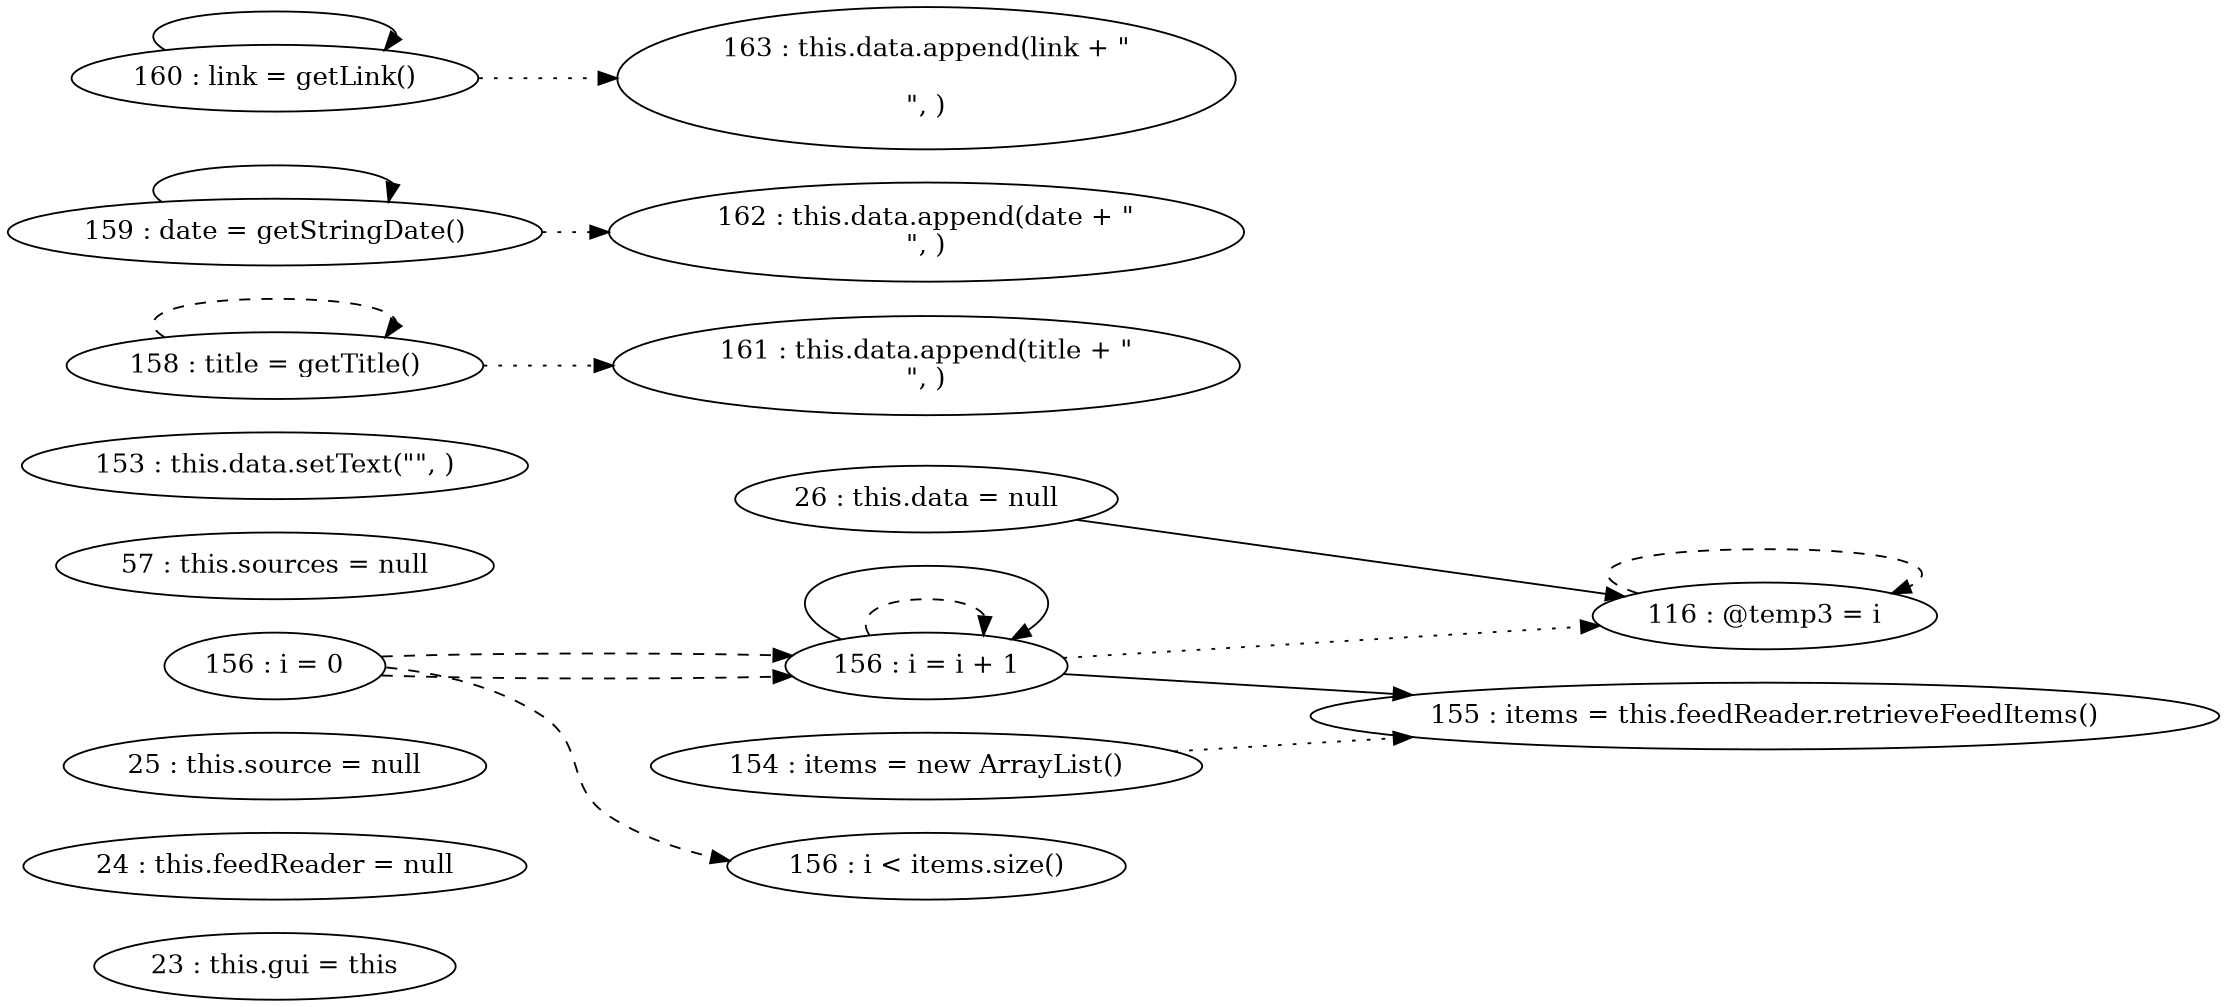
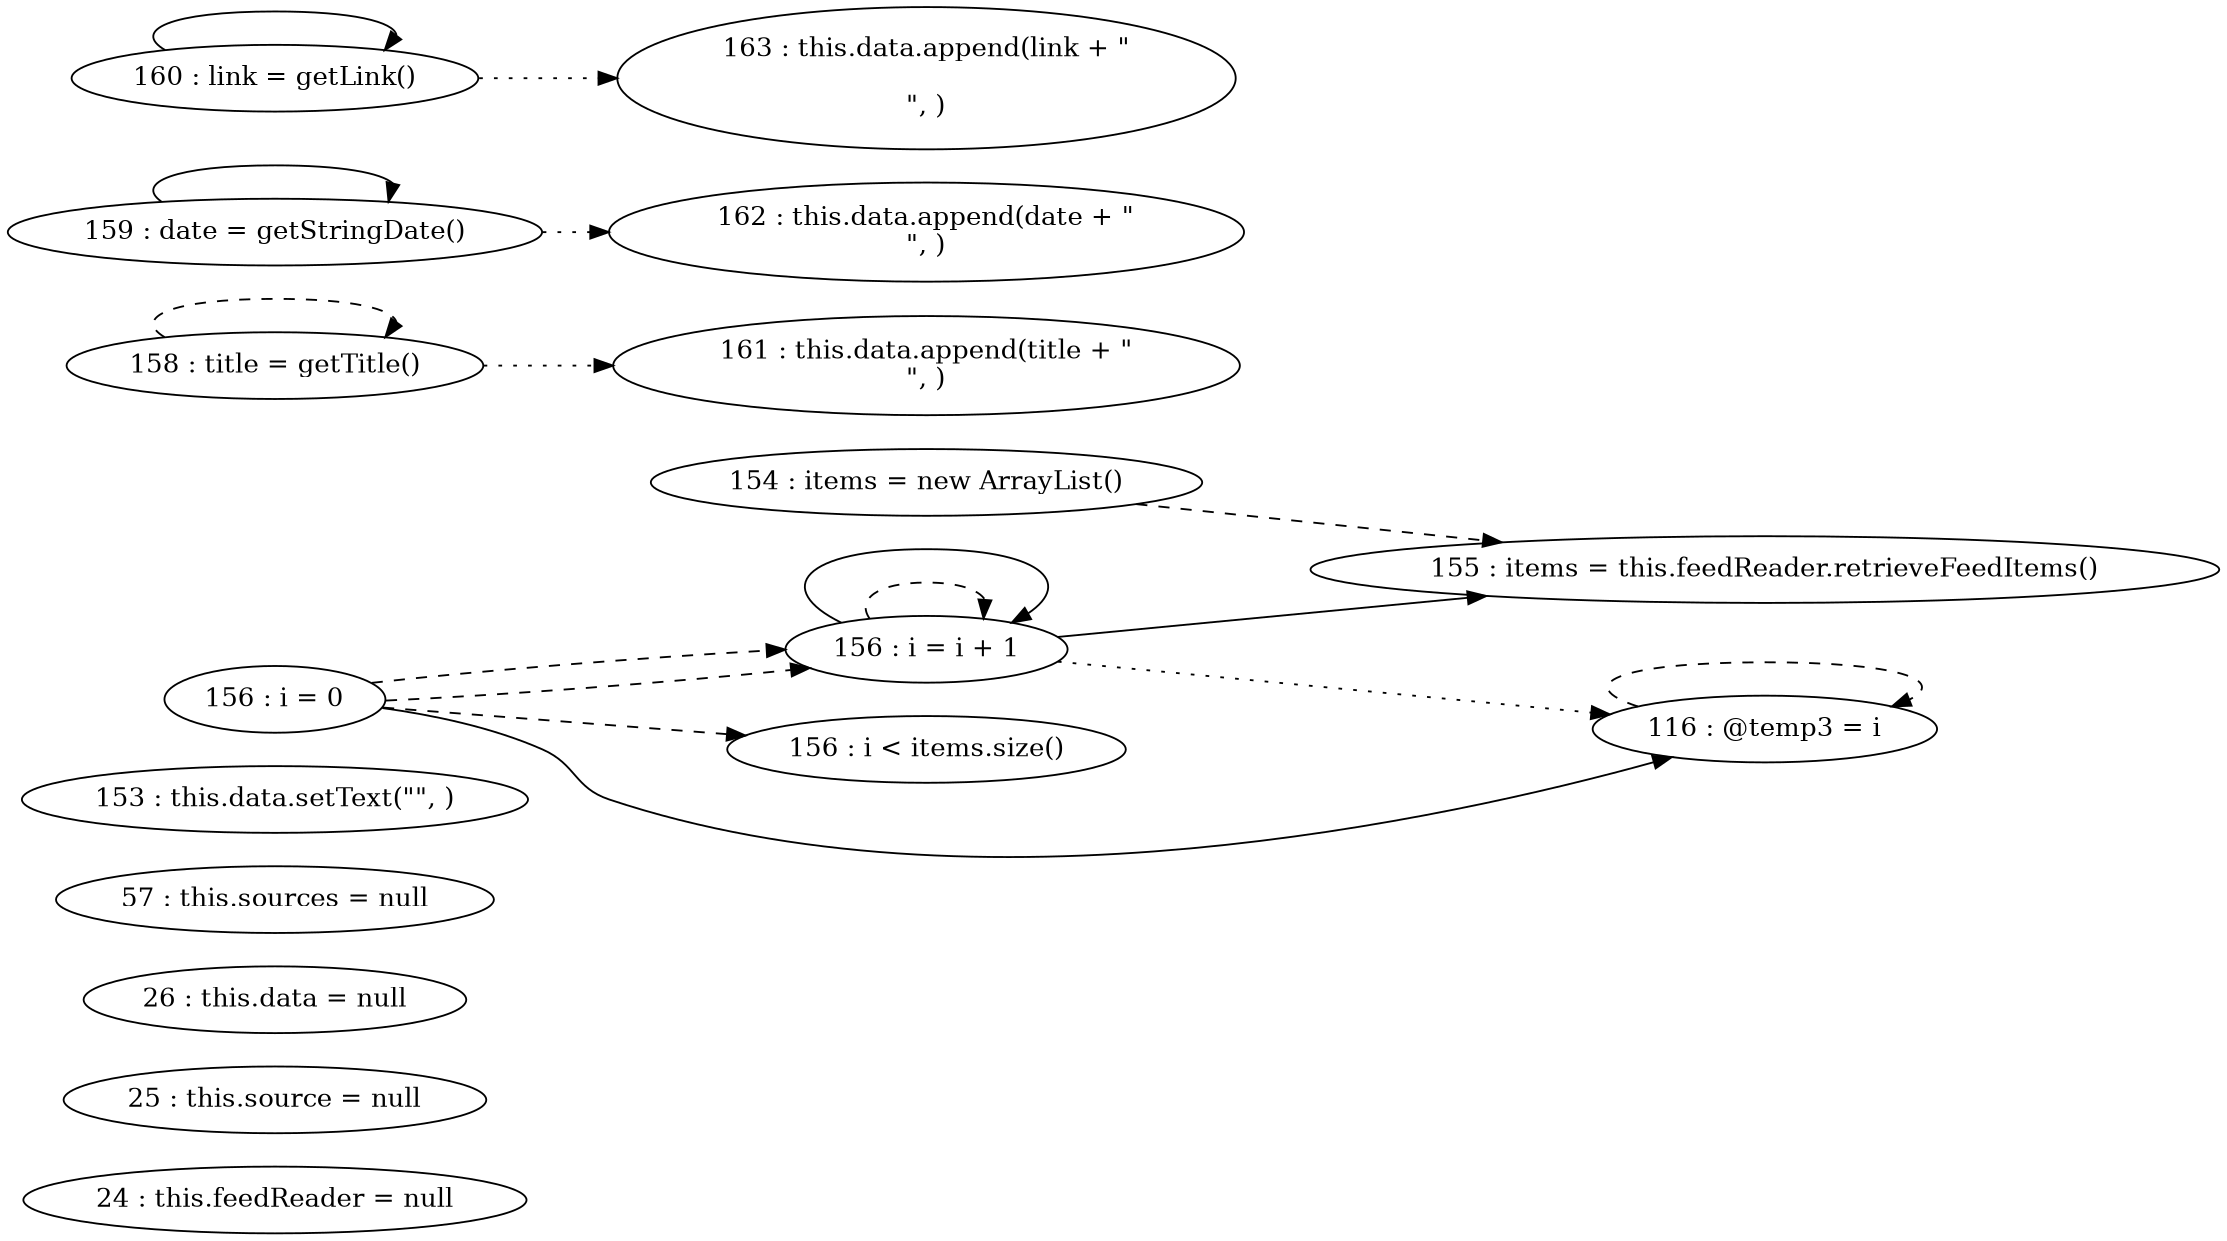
(1341, 557) -> (1008, 856)
(1284, 745) -> (1310, 522)
(275, 966) -> none
